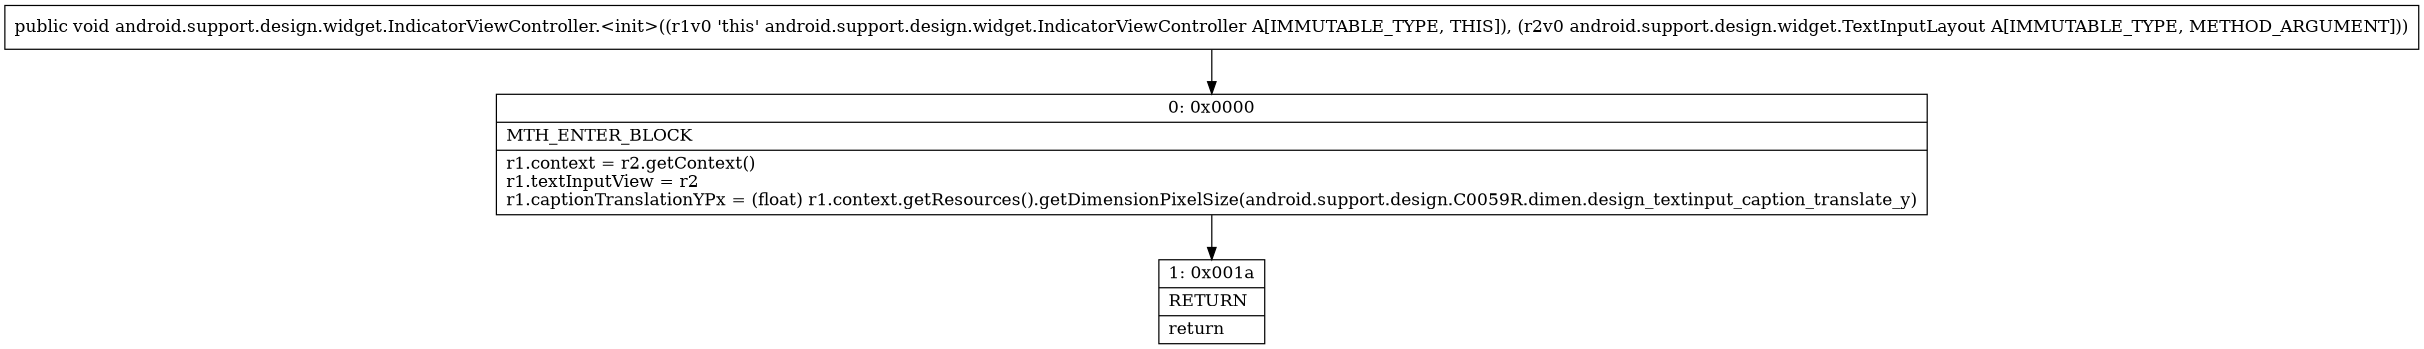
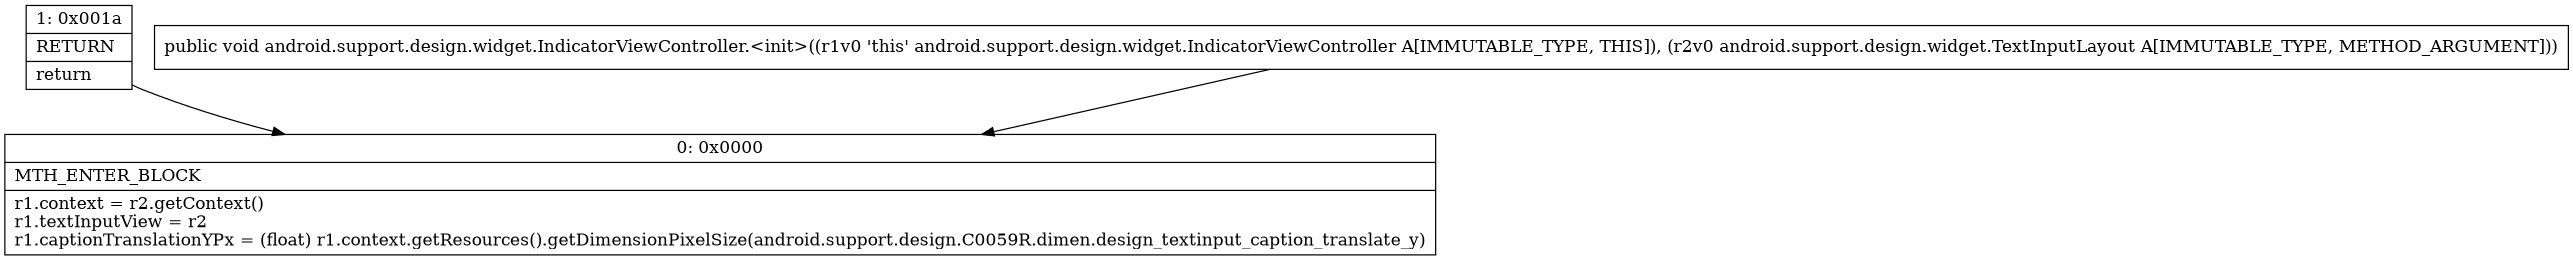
(1212, 231) -> (202, 111)
